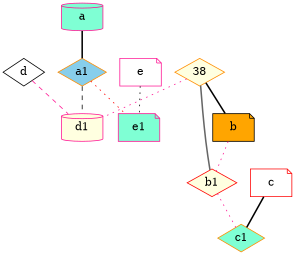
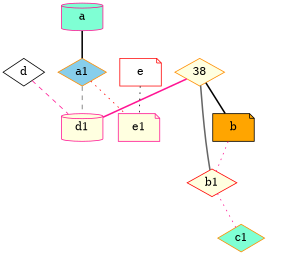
(141, 72) -> (141, 72)
(145, 98) -> (145, 98)
(82, 100) -> (82, 100)
(139, 127) -> (139, 127)
(271, 183) -> none
